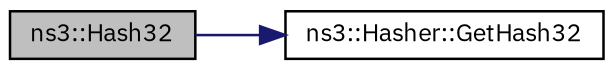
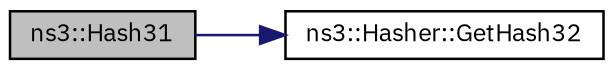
(103, 35) -> (103, 35)
